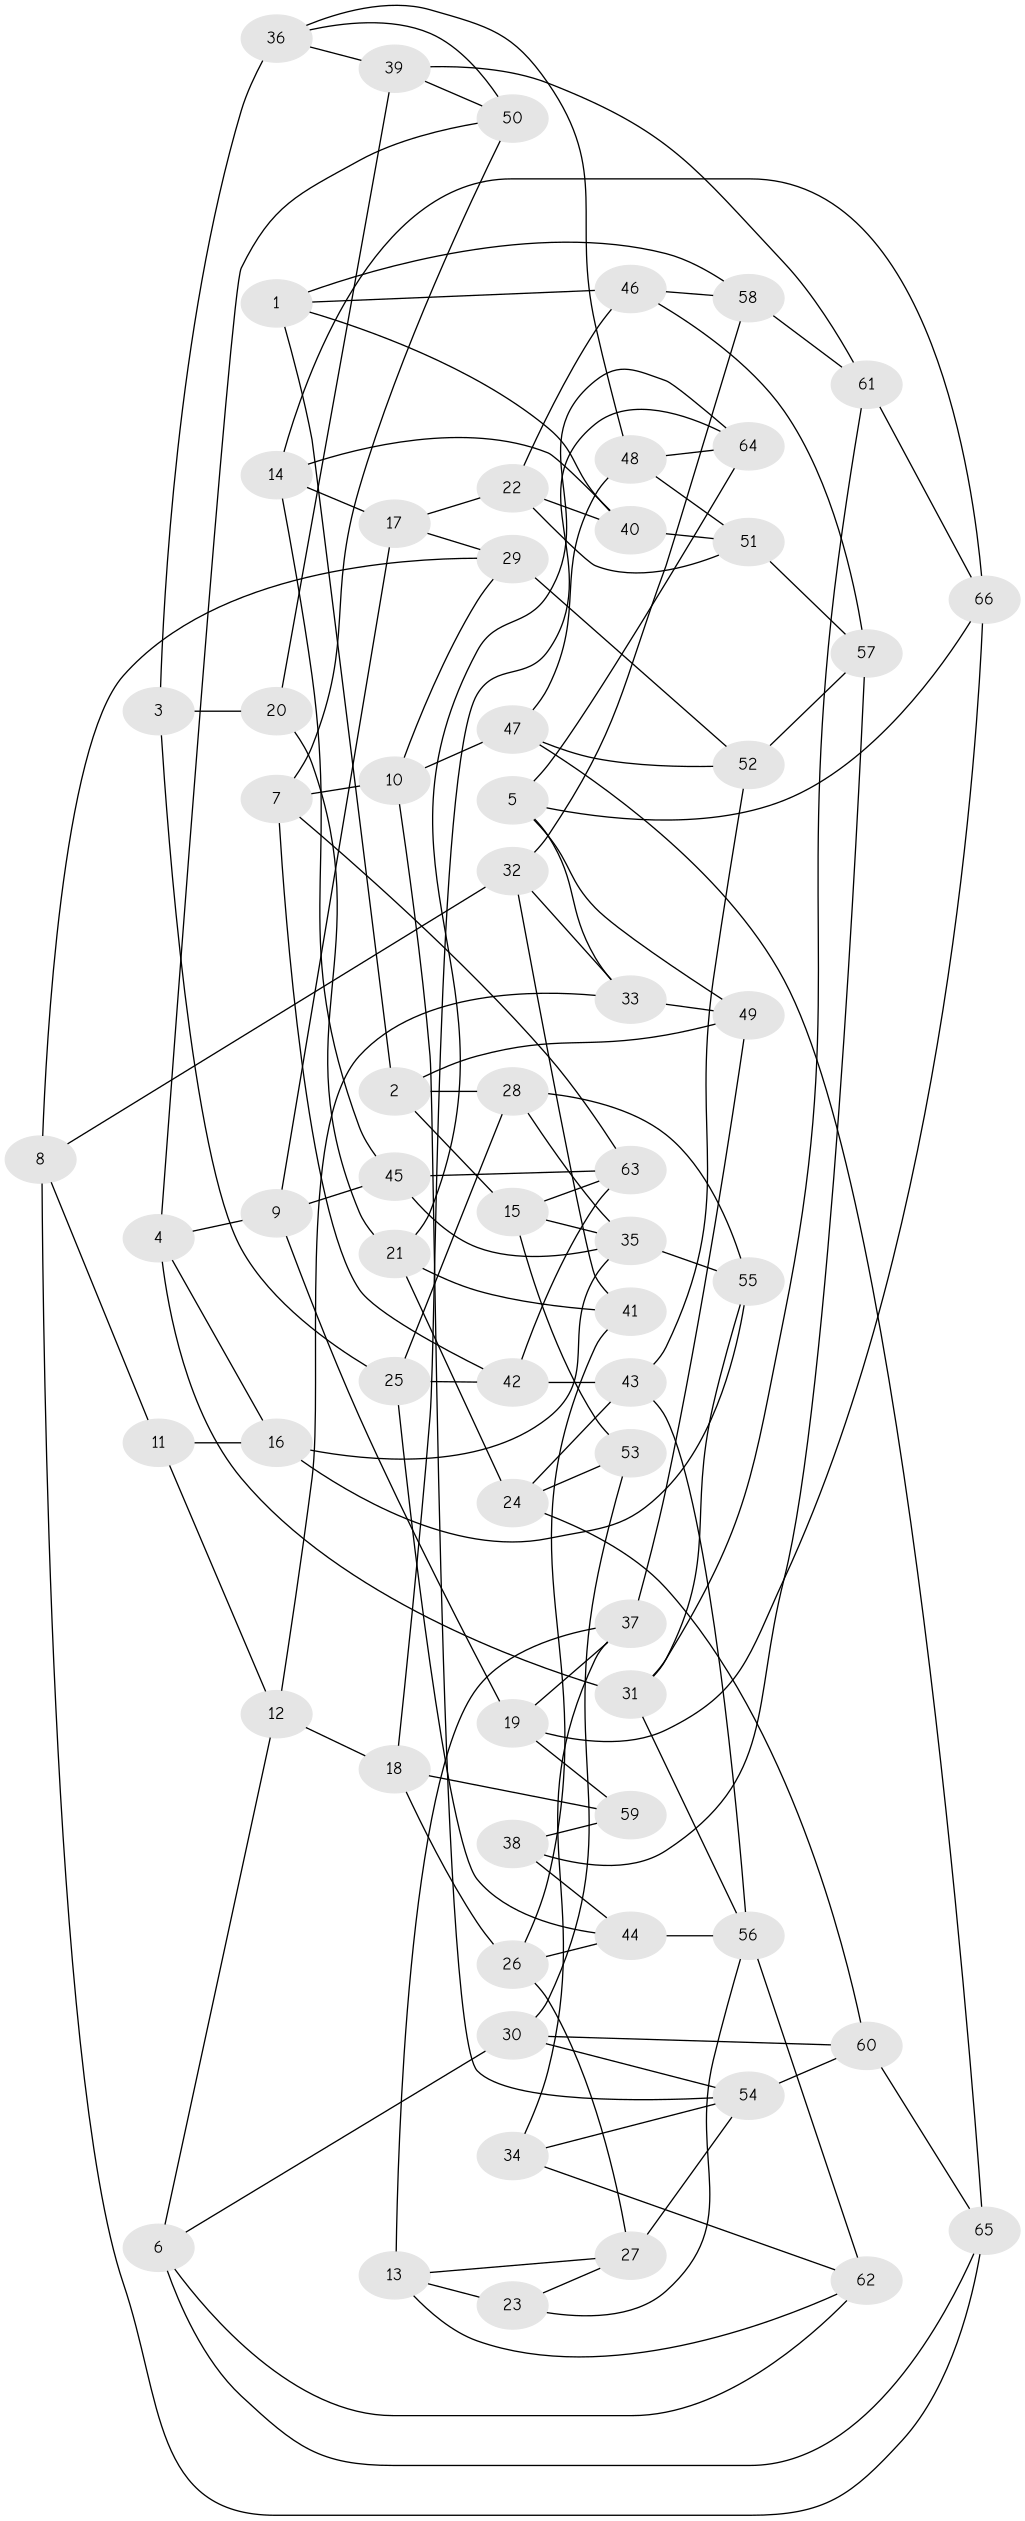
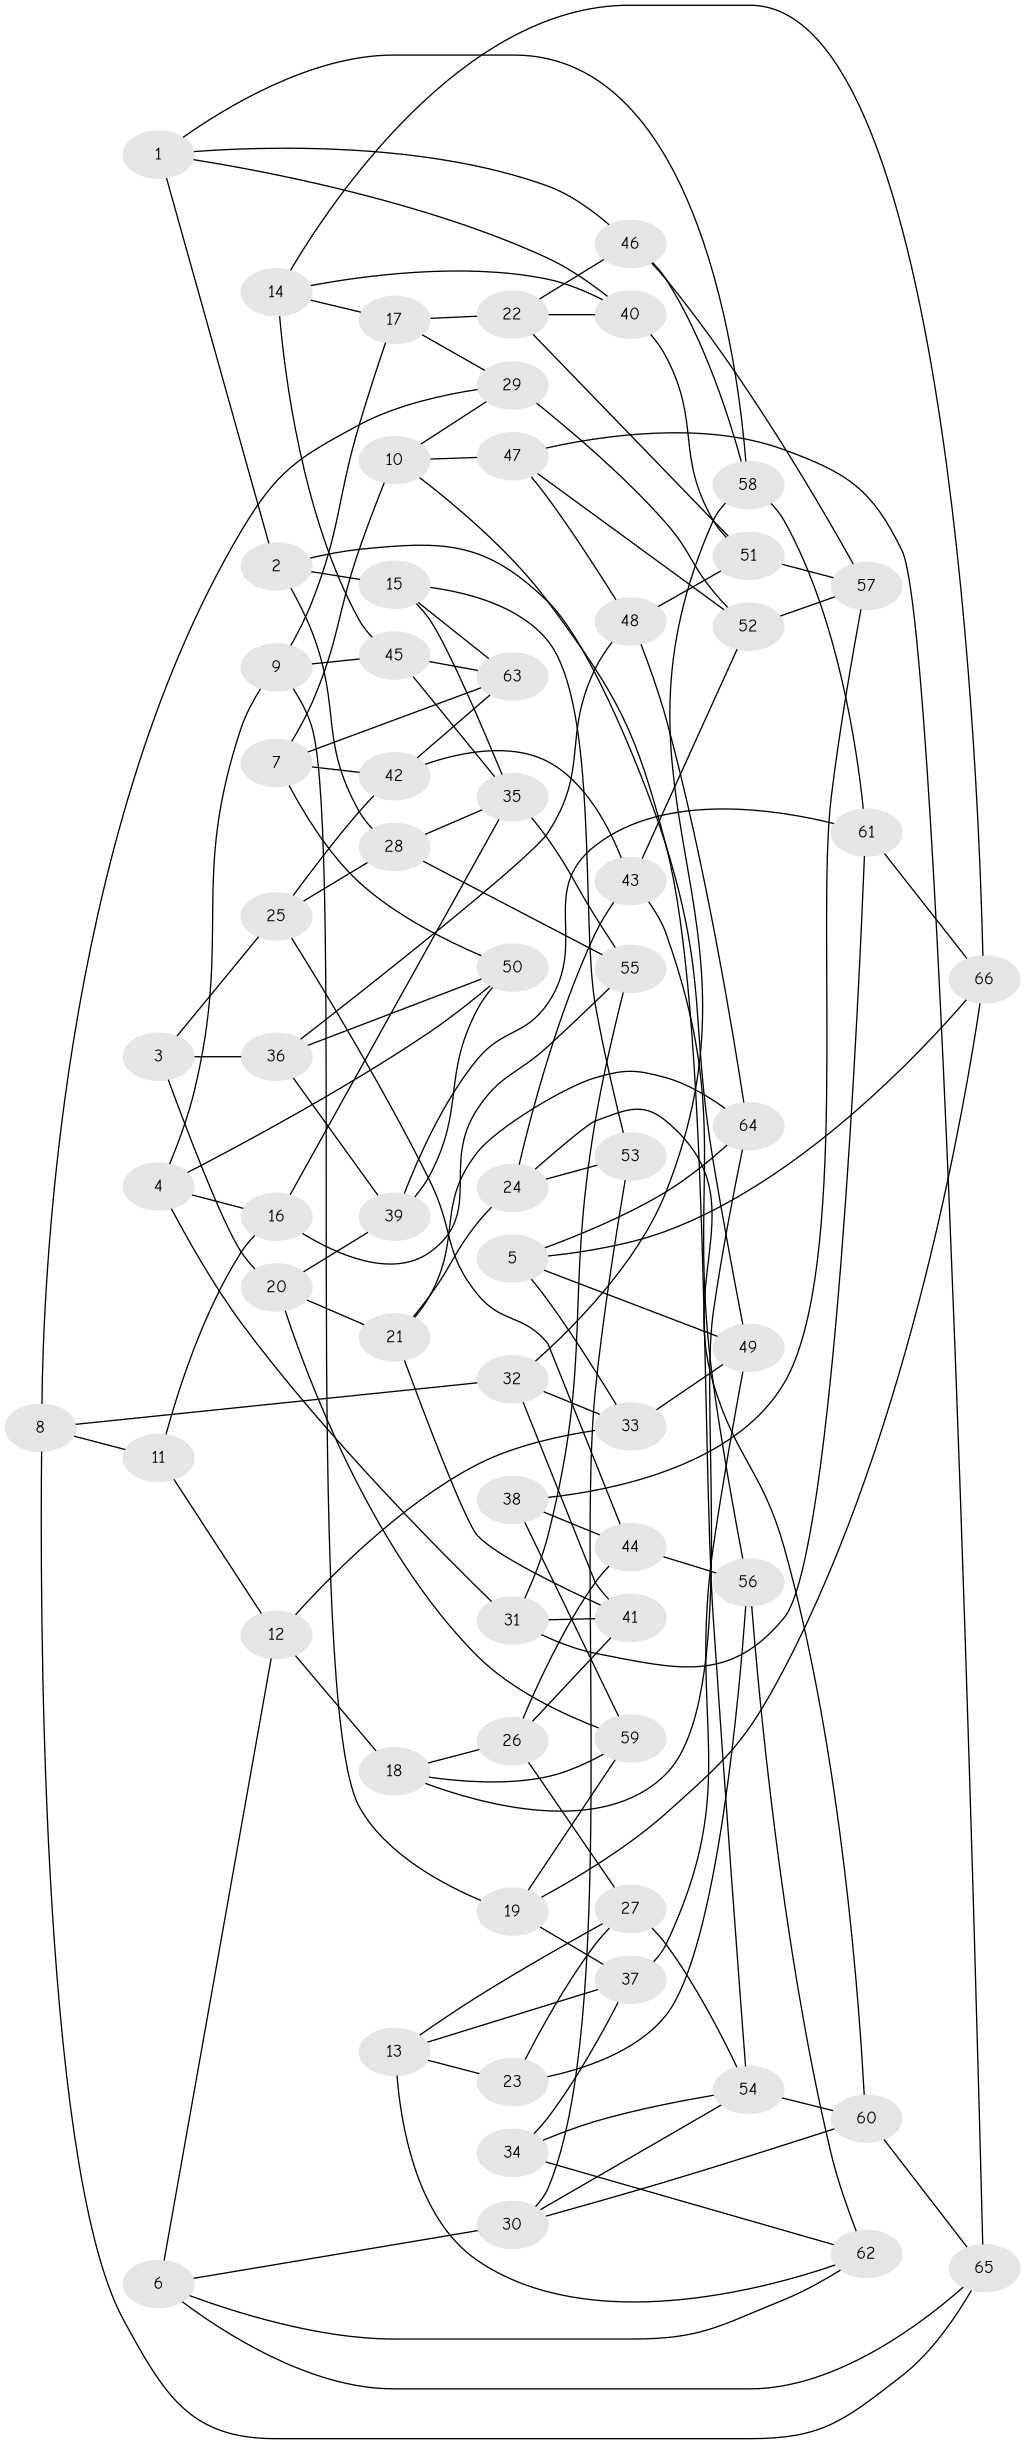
none -> (399, 1555)
(690, 1815) -> (563, 1619)
